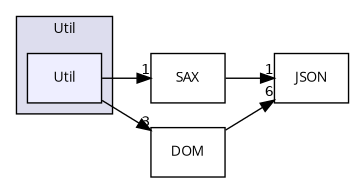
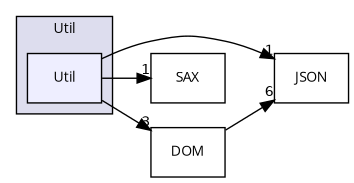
(243, 78) -> (181, 36)
